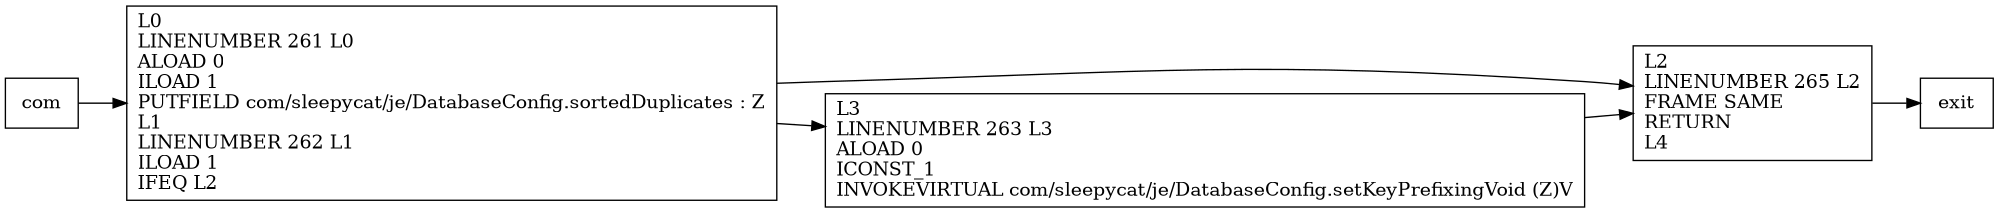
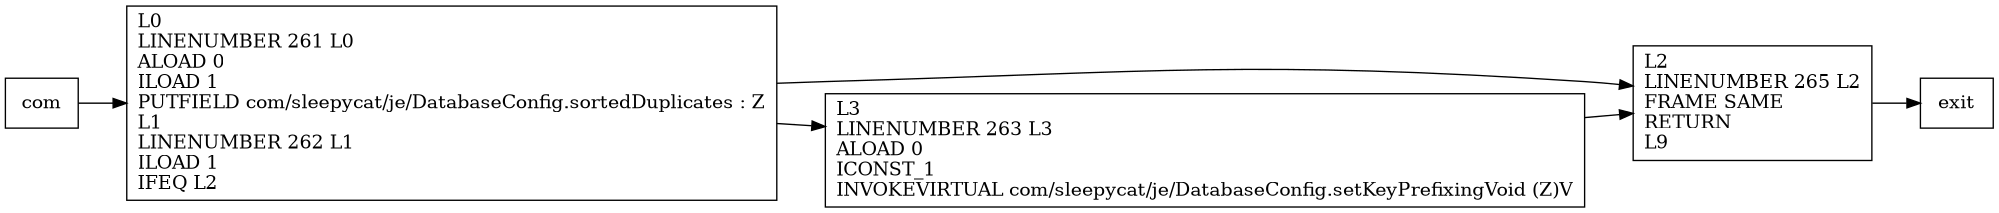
(1753, 103) -> (1753, 103)
